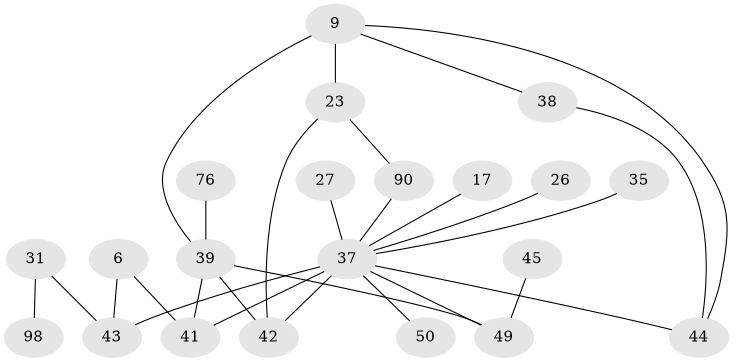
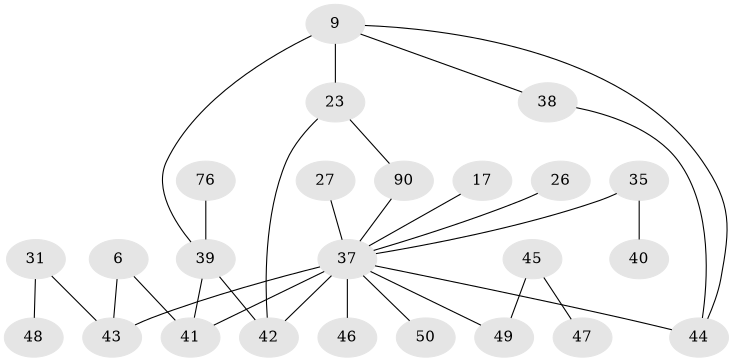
none -> (639, 259)
(359, 291) -> none
(34, 338) -> (34, 338)
none -> (347, 338)
none -> (583, 338)
